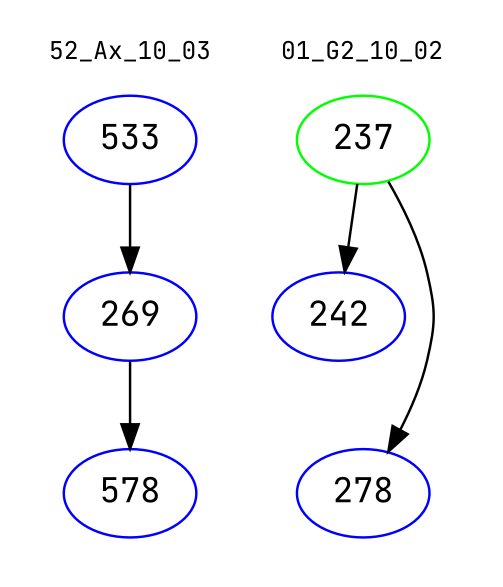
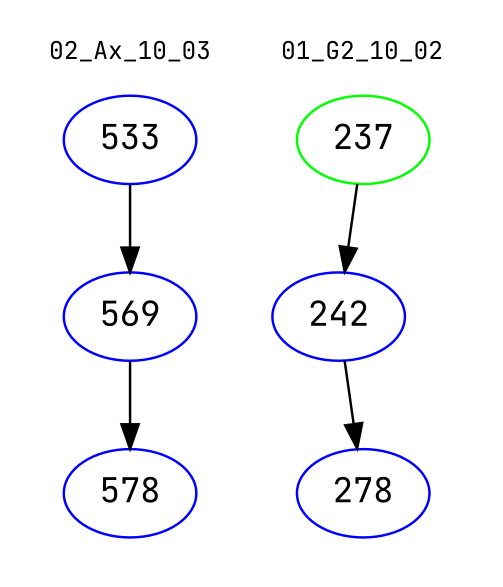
(131, 53) -> (131, 53)
(433, 304) -> (349, 392)
(130, 317) -> (130, 317)
